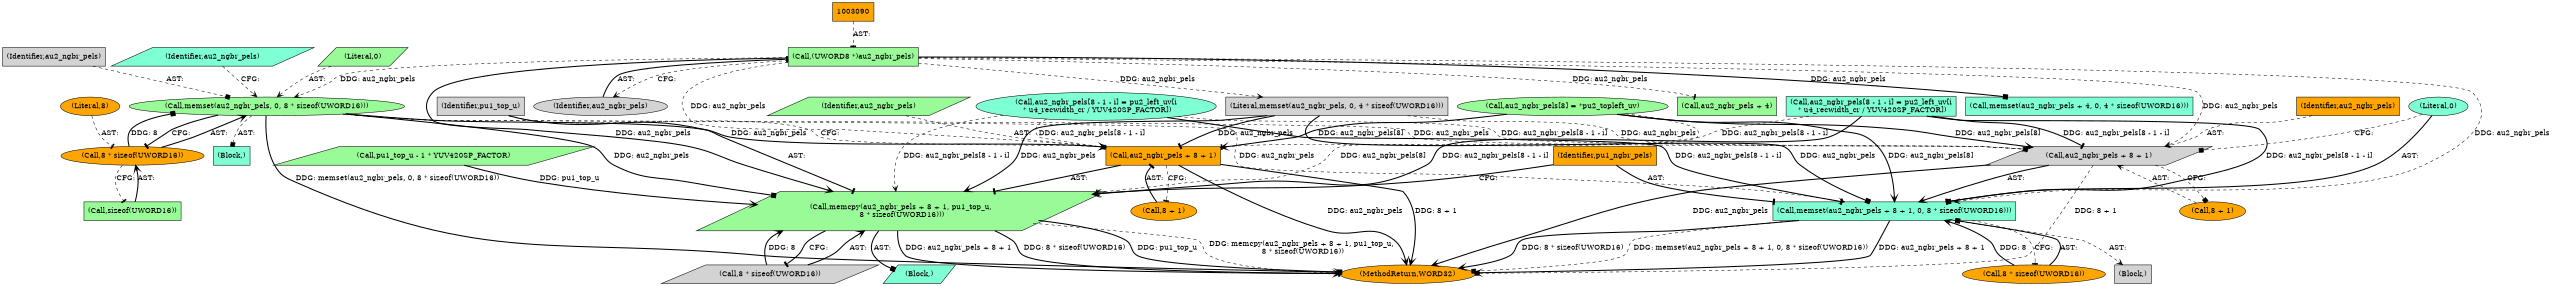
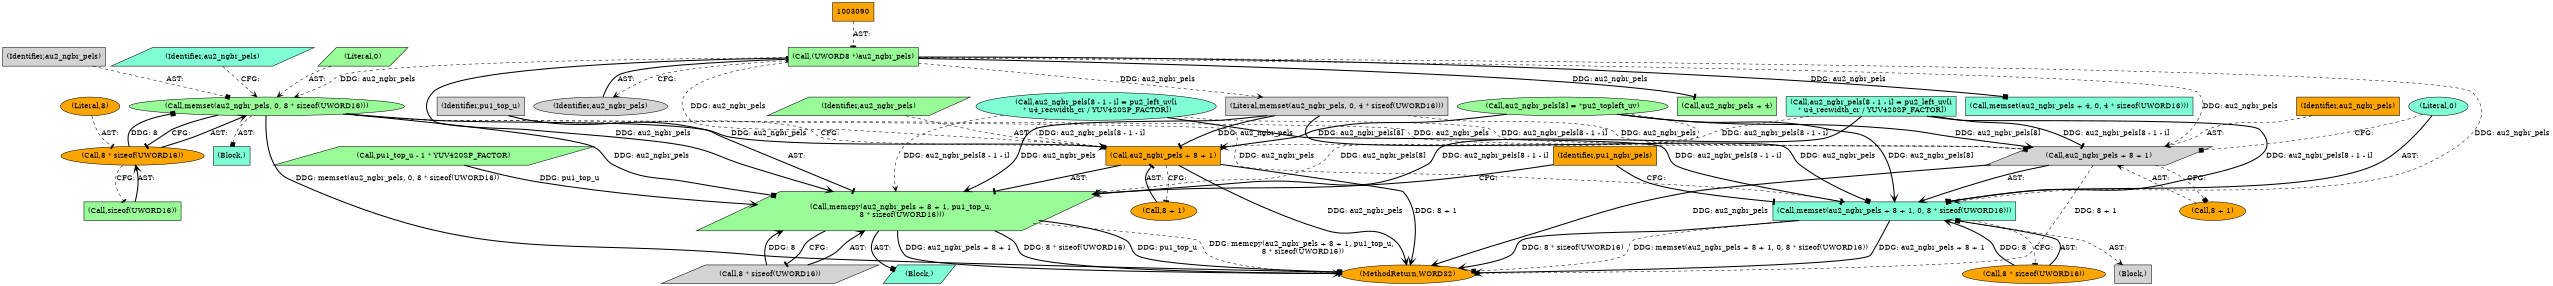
(1306, 69) -> (1306, 69)
(1657, 178) -> (1657, 178)
(772, 256) -> (772, 256)
